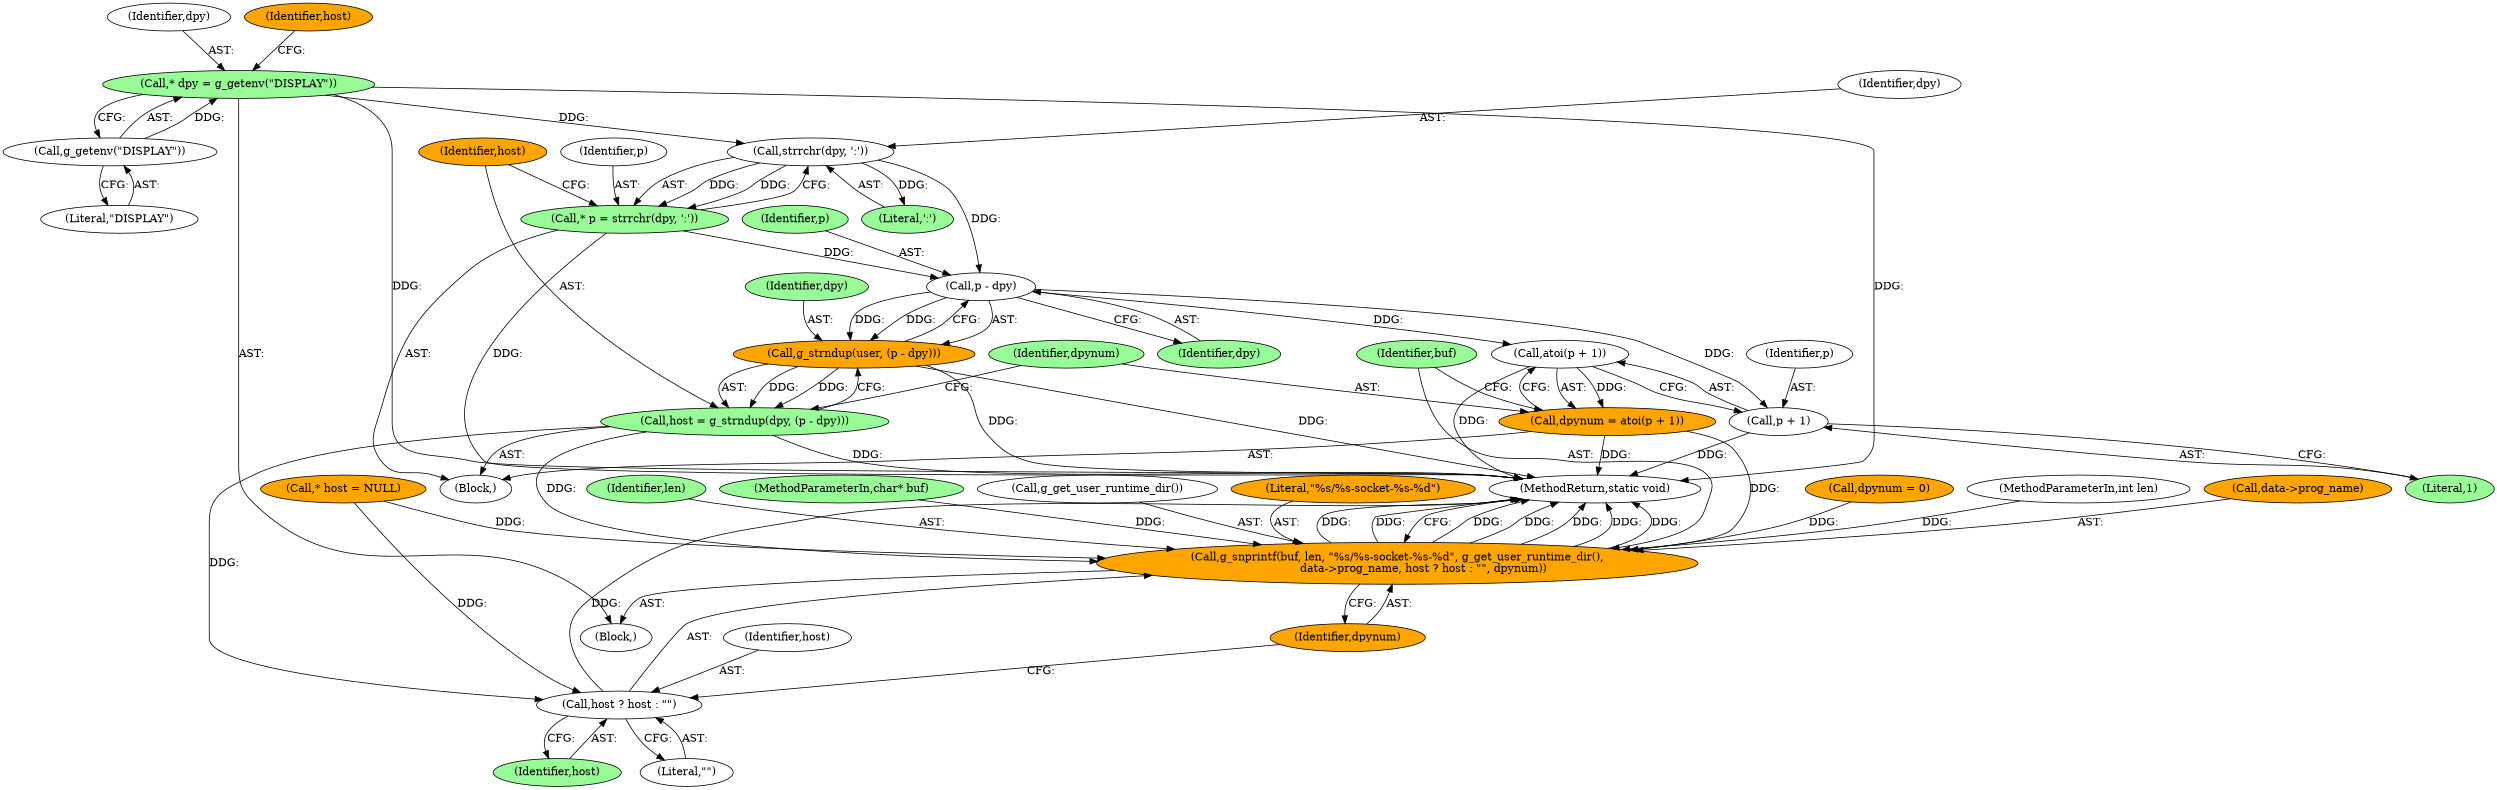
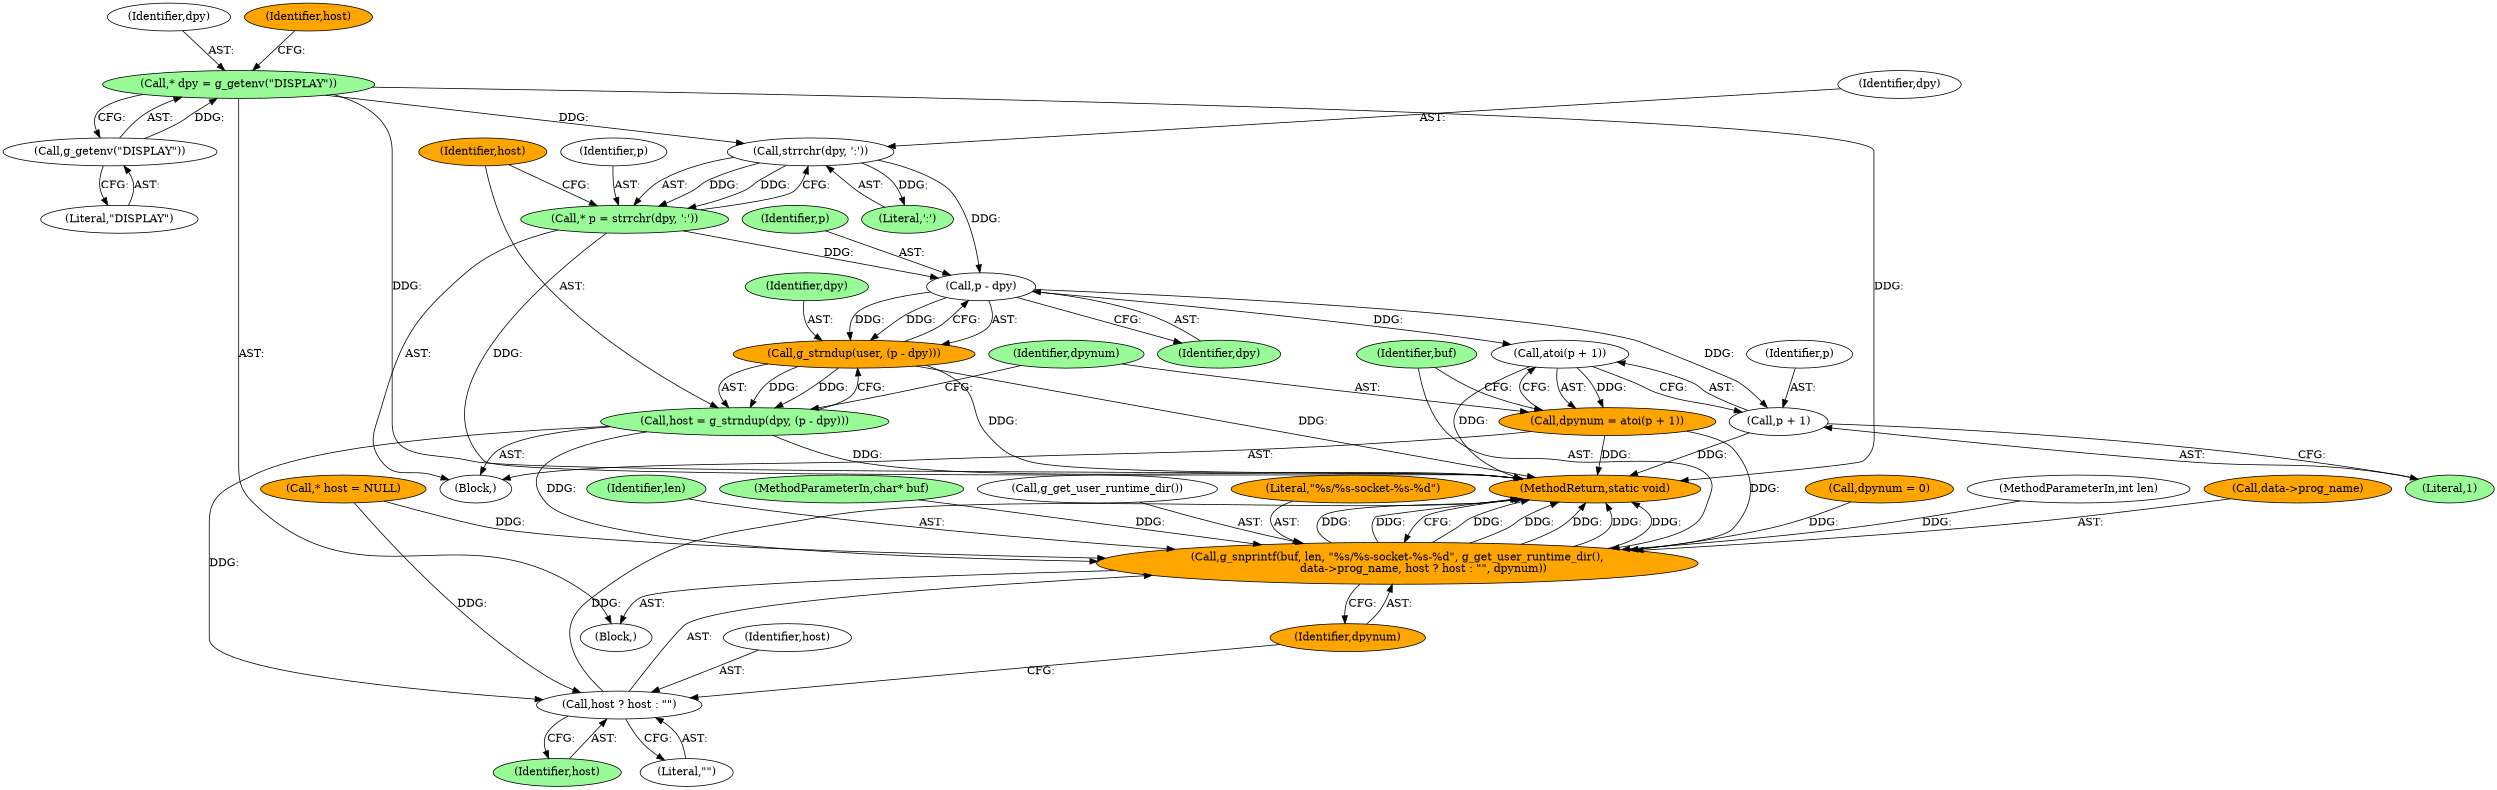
(1595, 489) -> (1595, 489)
